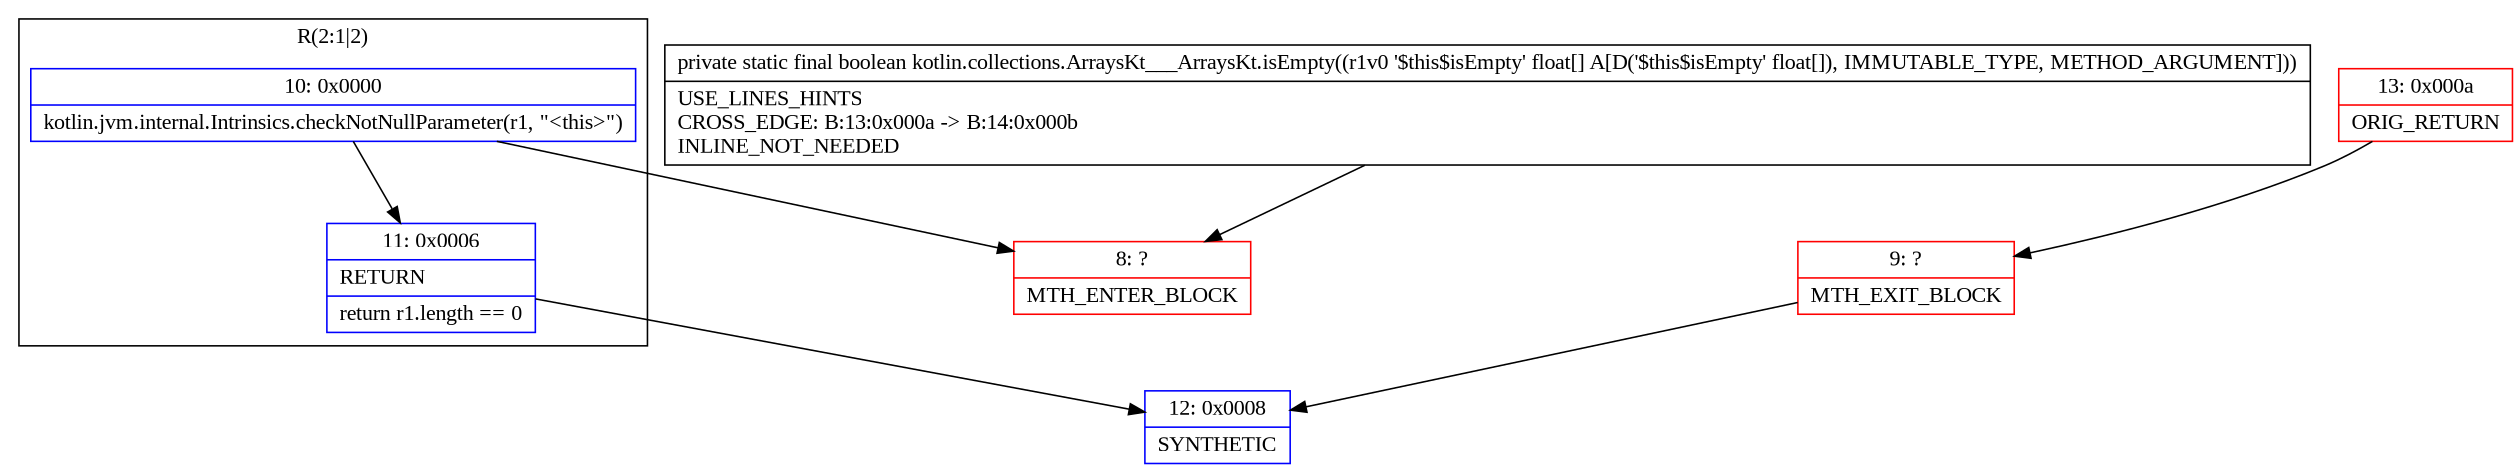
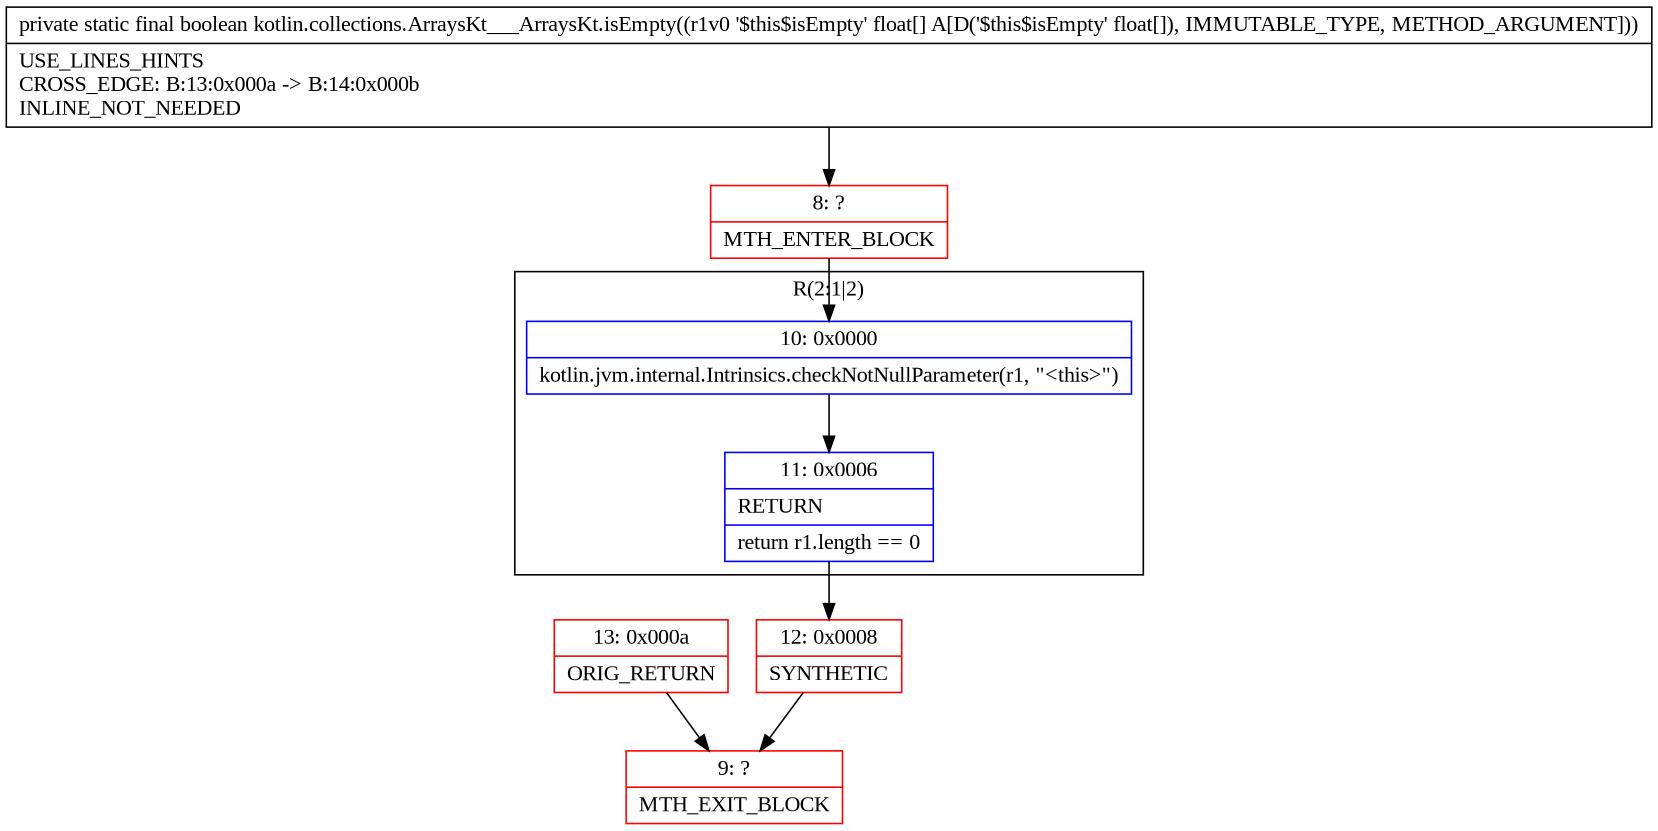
(747, 195) -> (829, 282)
(1552, 355) -> (786, 715)
(1218, 427) -> (829, 656)
